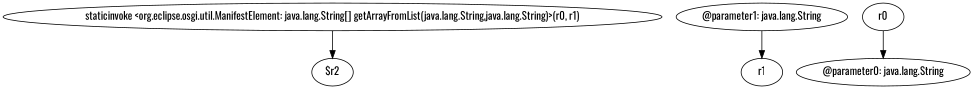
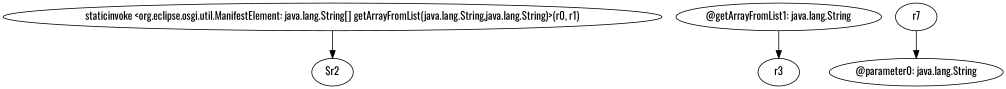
(762, 17) -> (779, 17)
(883, 17) -> (916, 17)
(762, 72) -> (779, 72)
